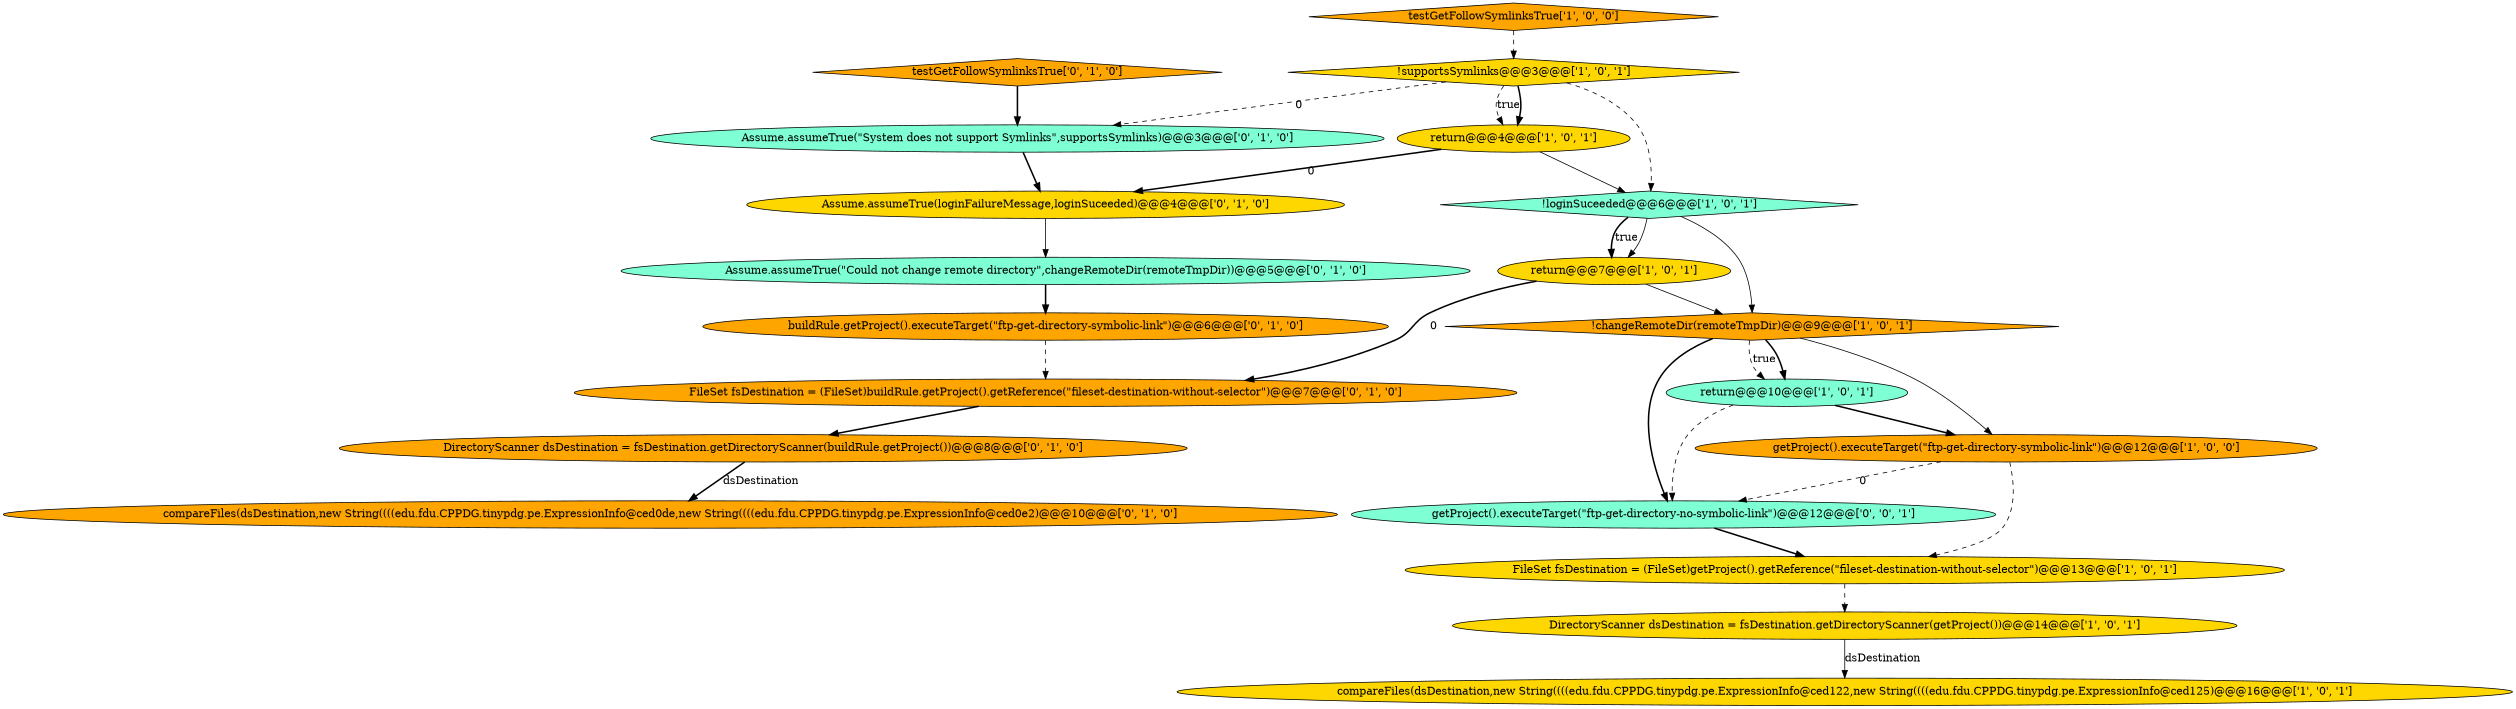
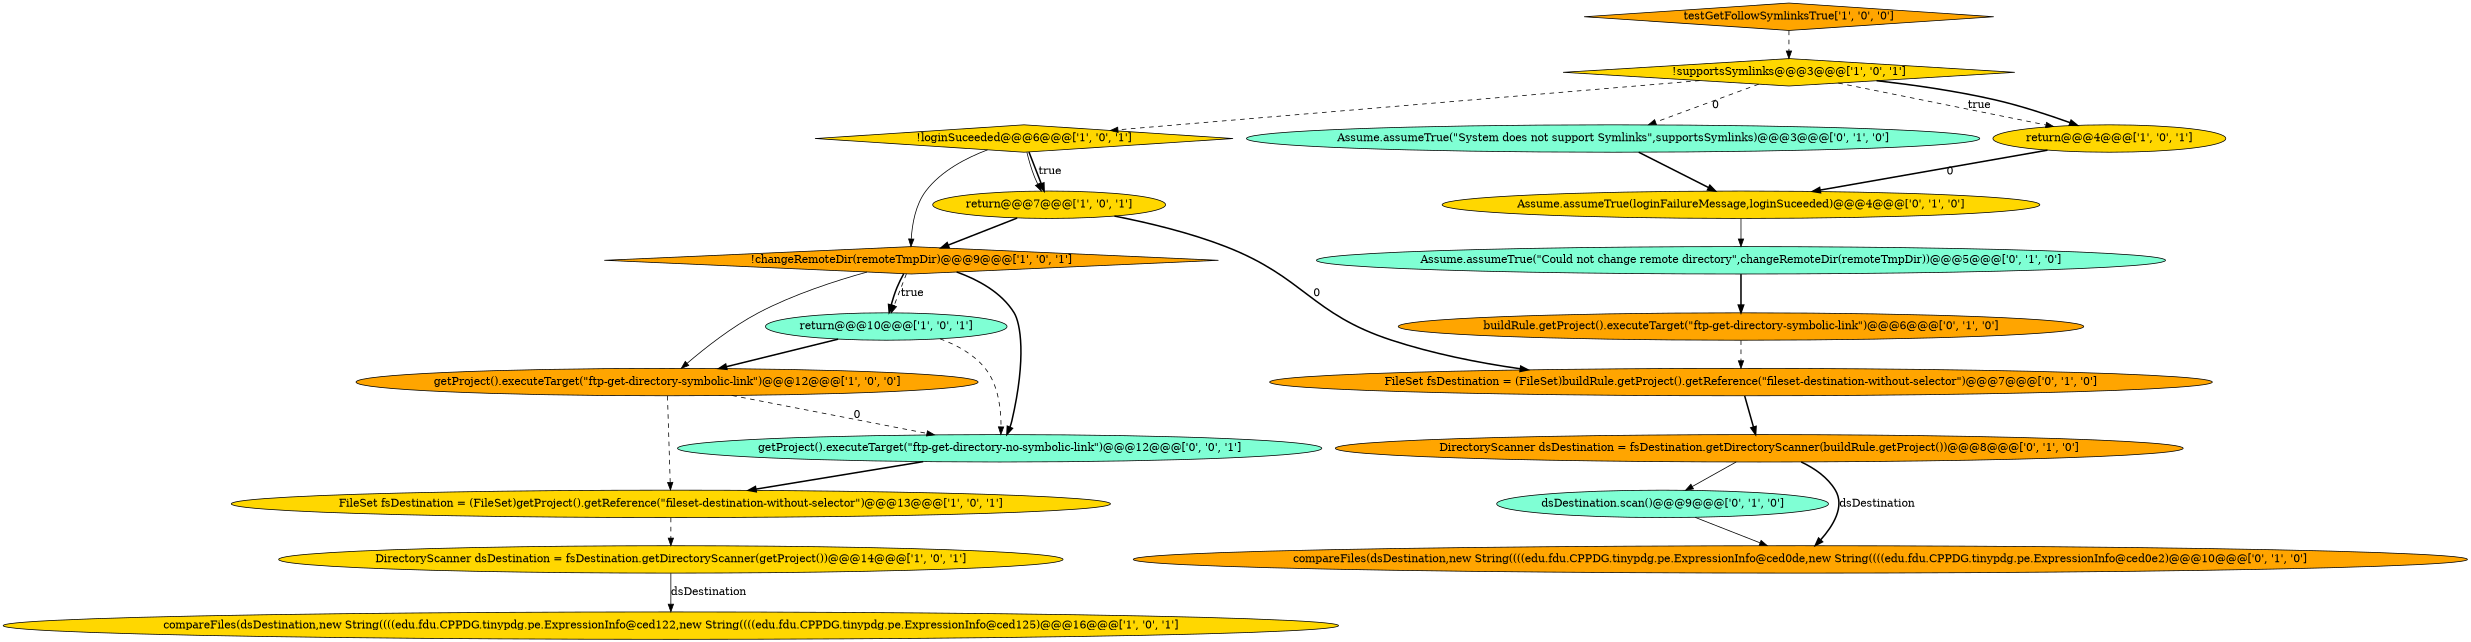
(1017, 72) -> none
(1579, 171) -> none
(1649, 205) -> (1024, 139)
(1680, 298) -> (983, 232)
none -> (1663, 504)
